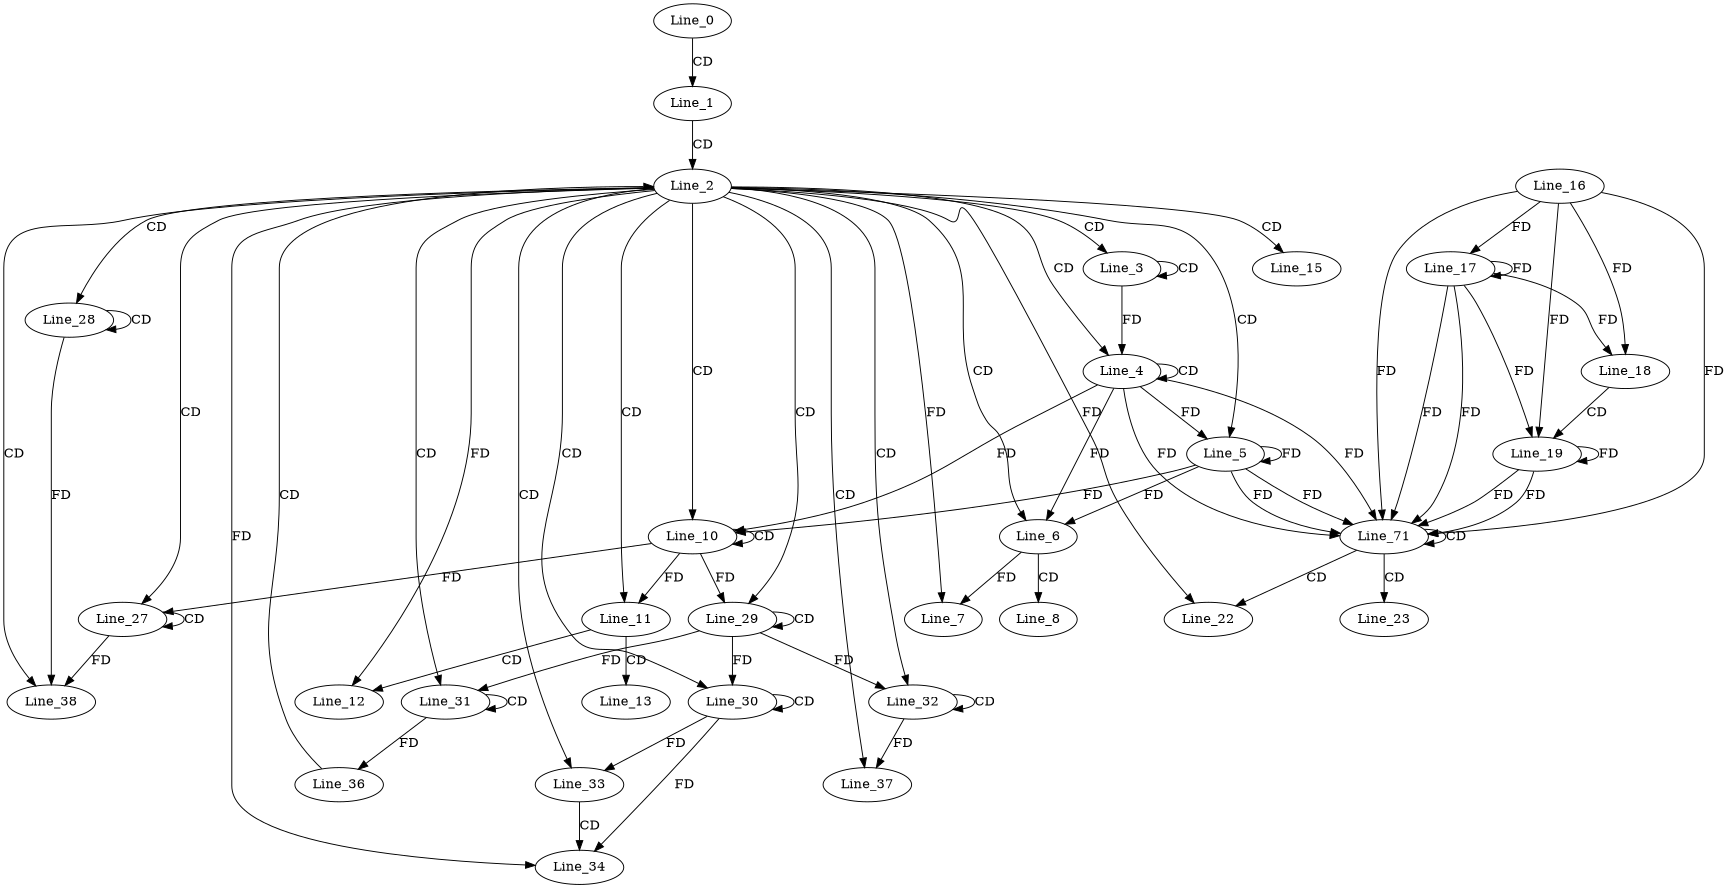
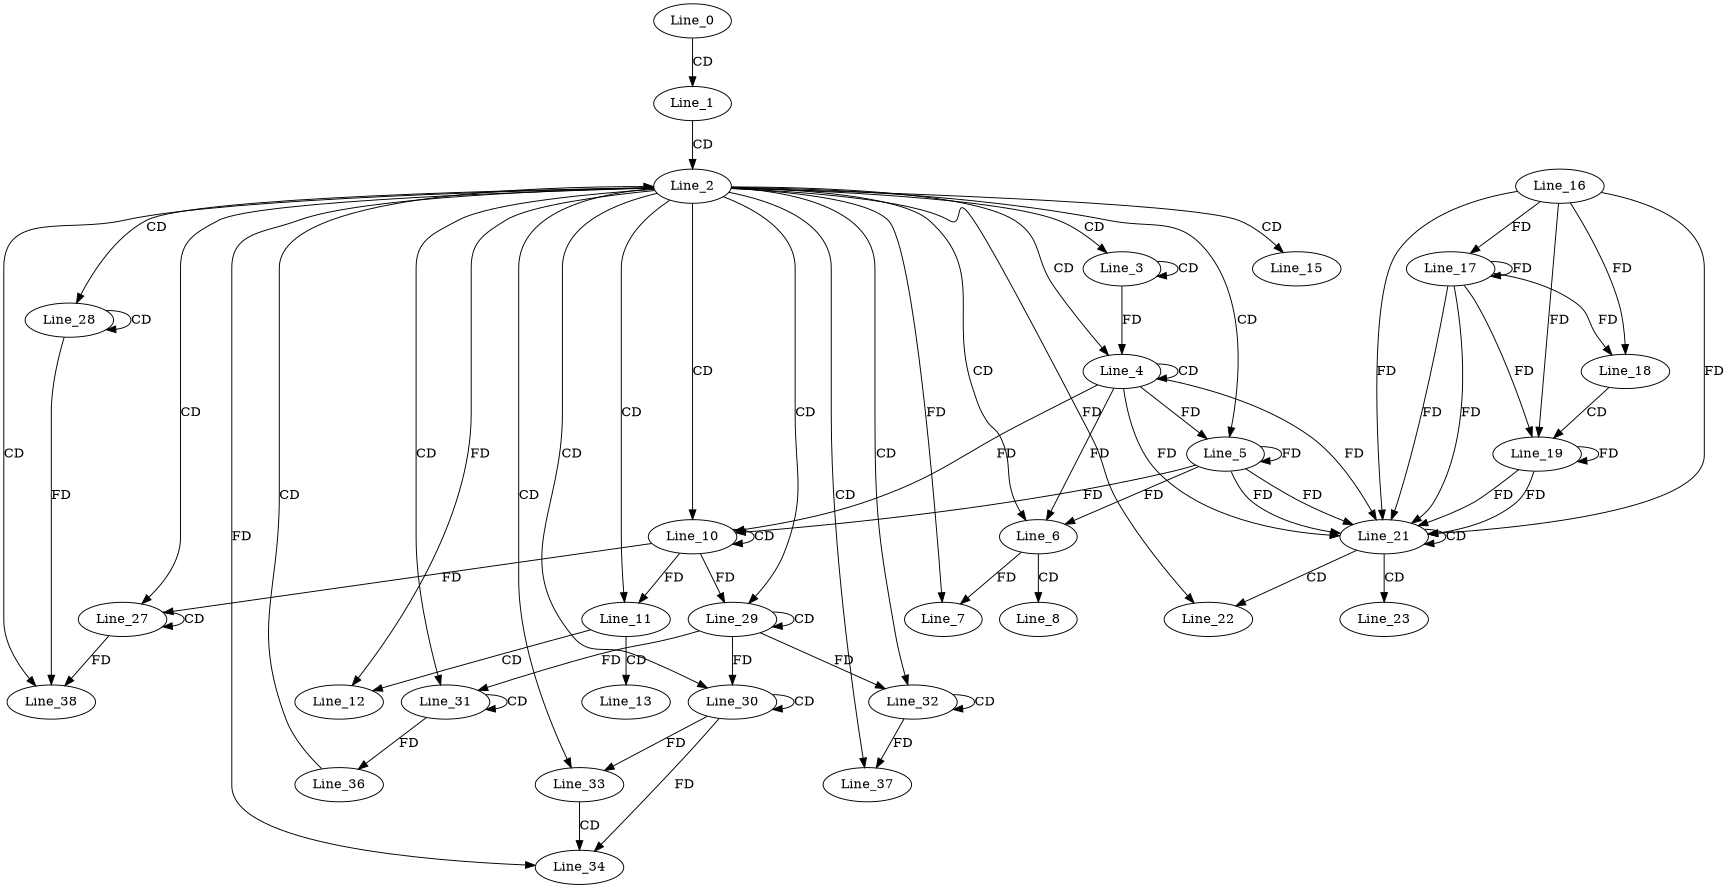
(1384, 537) -> (1384, 537)
